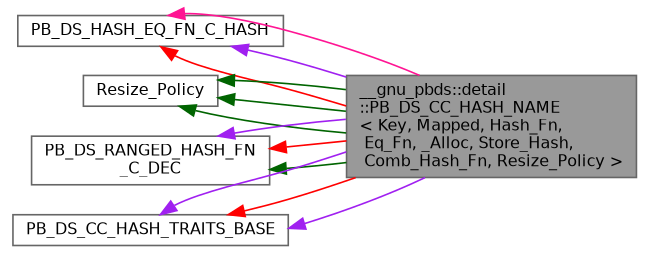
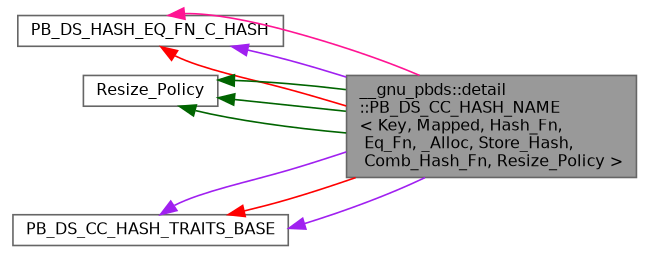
(151, 160) -> none
